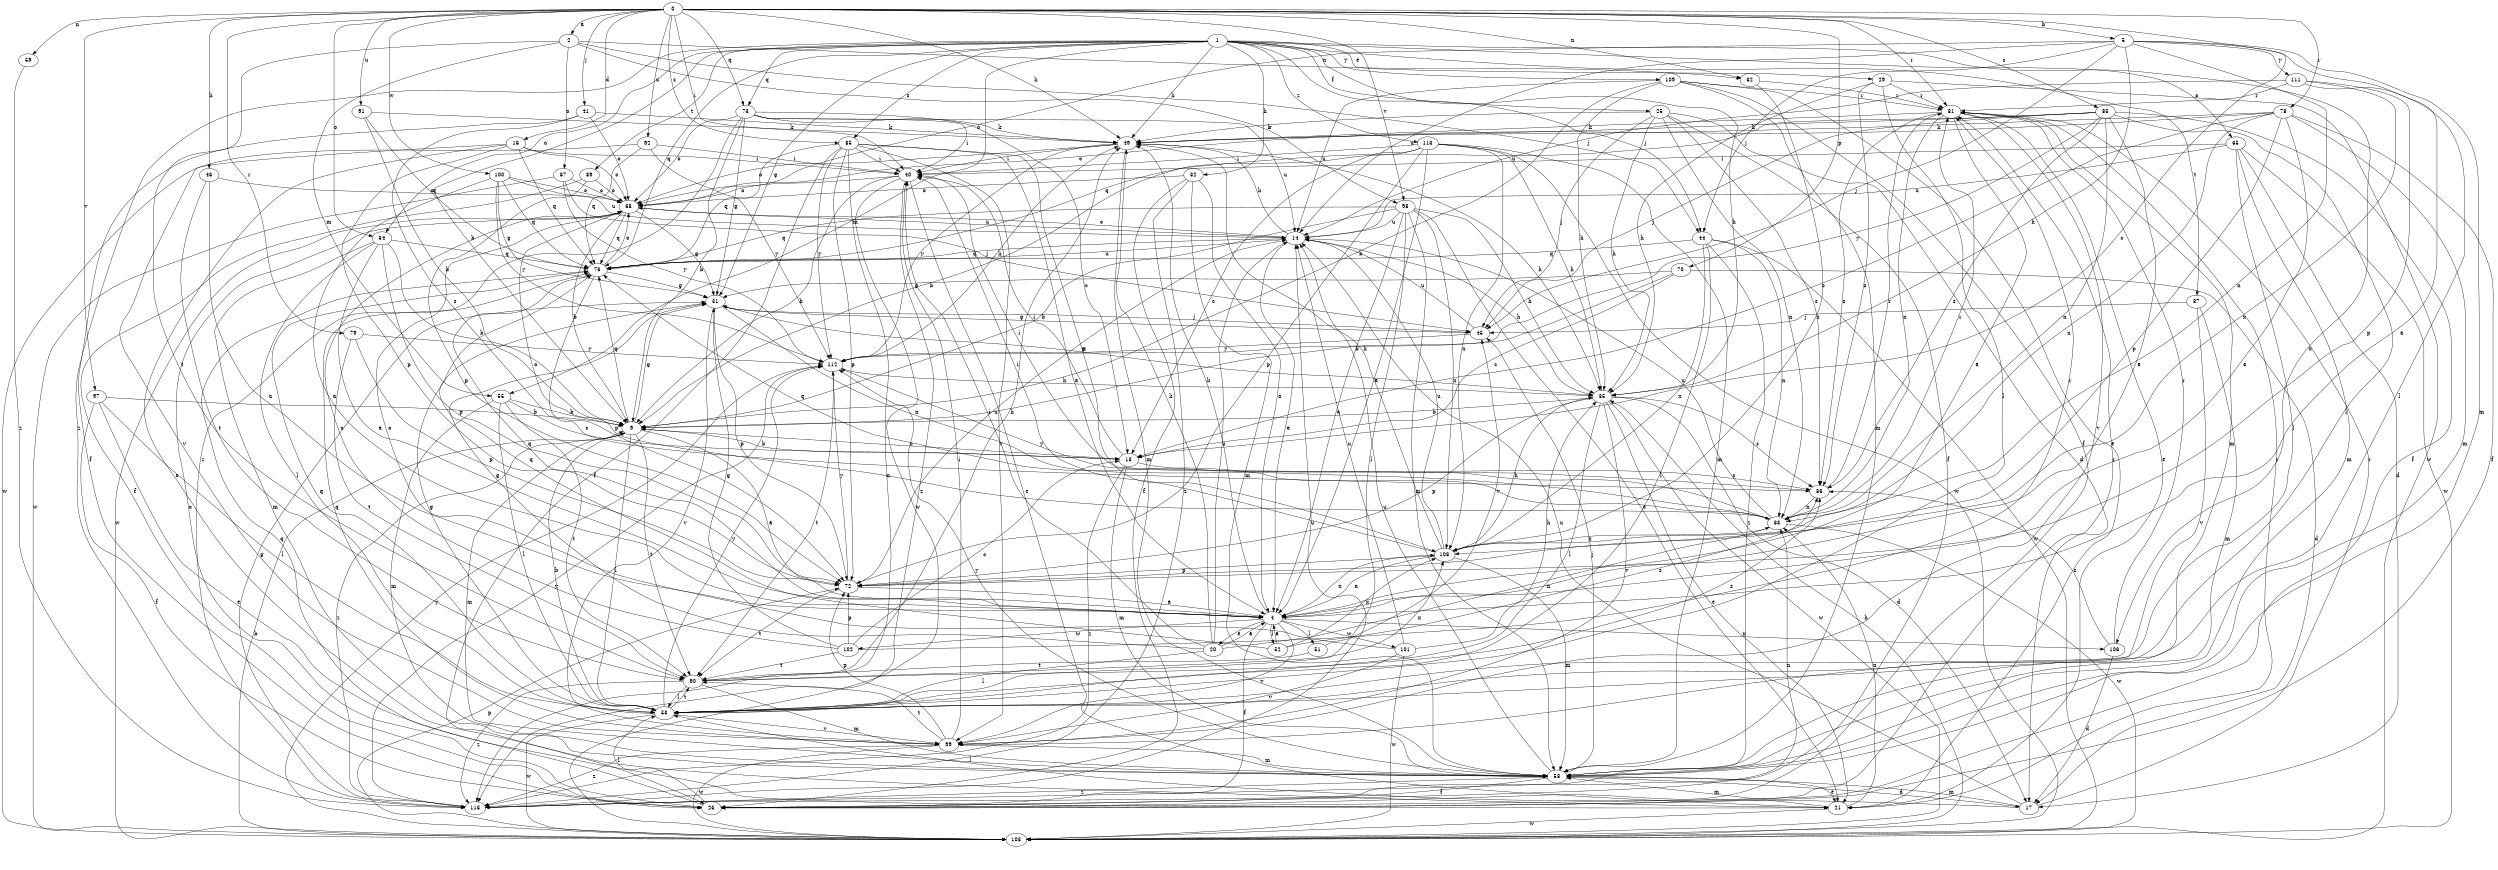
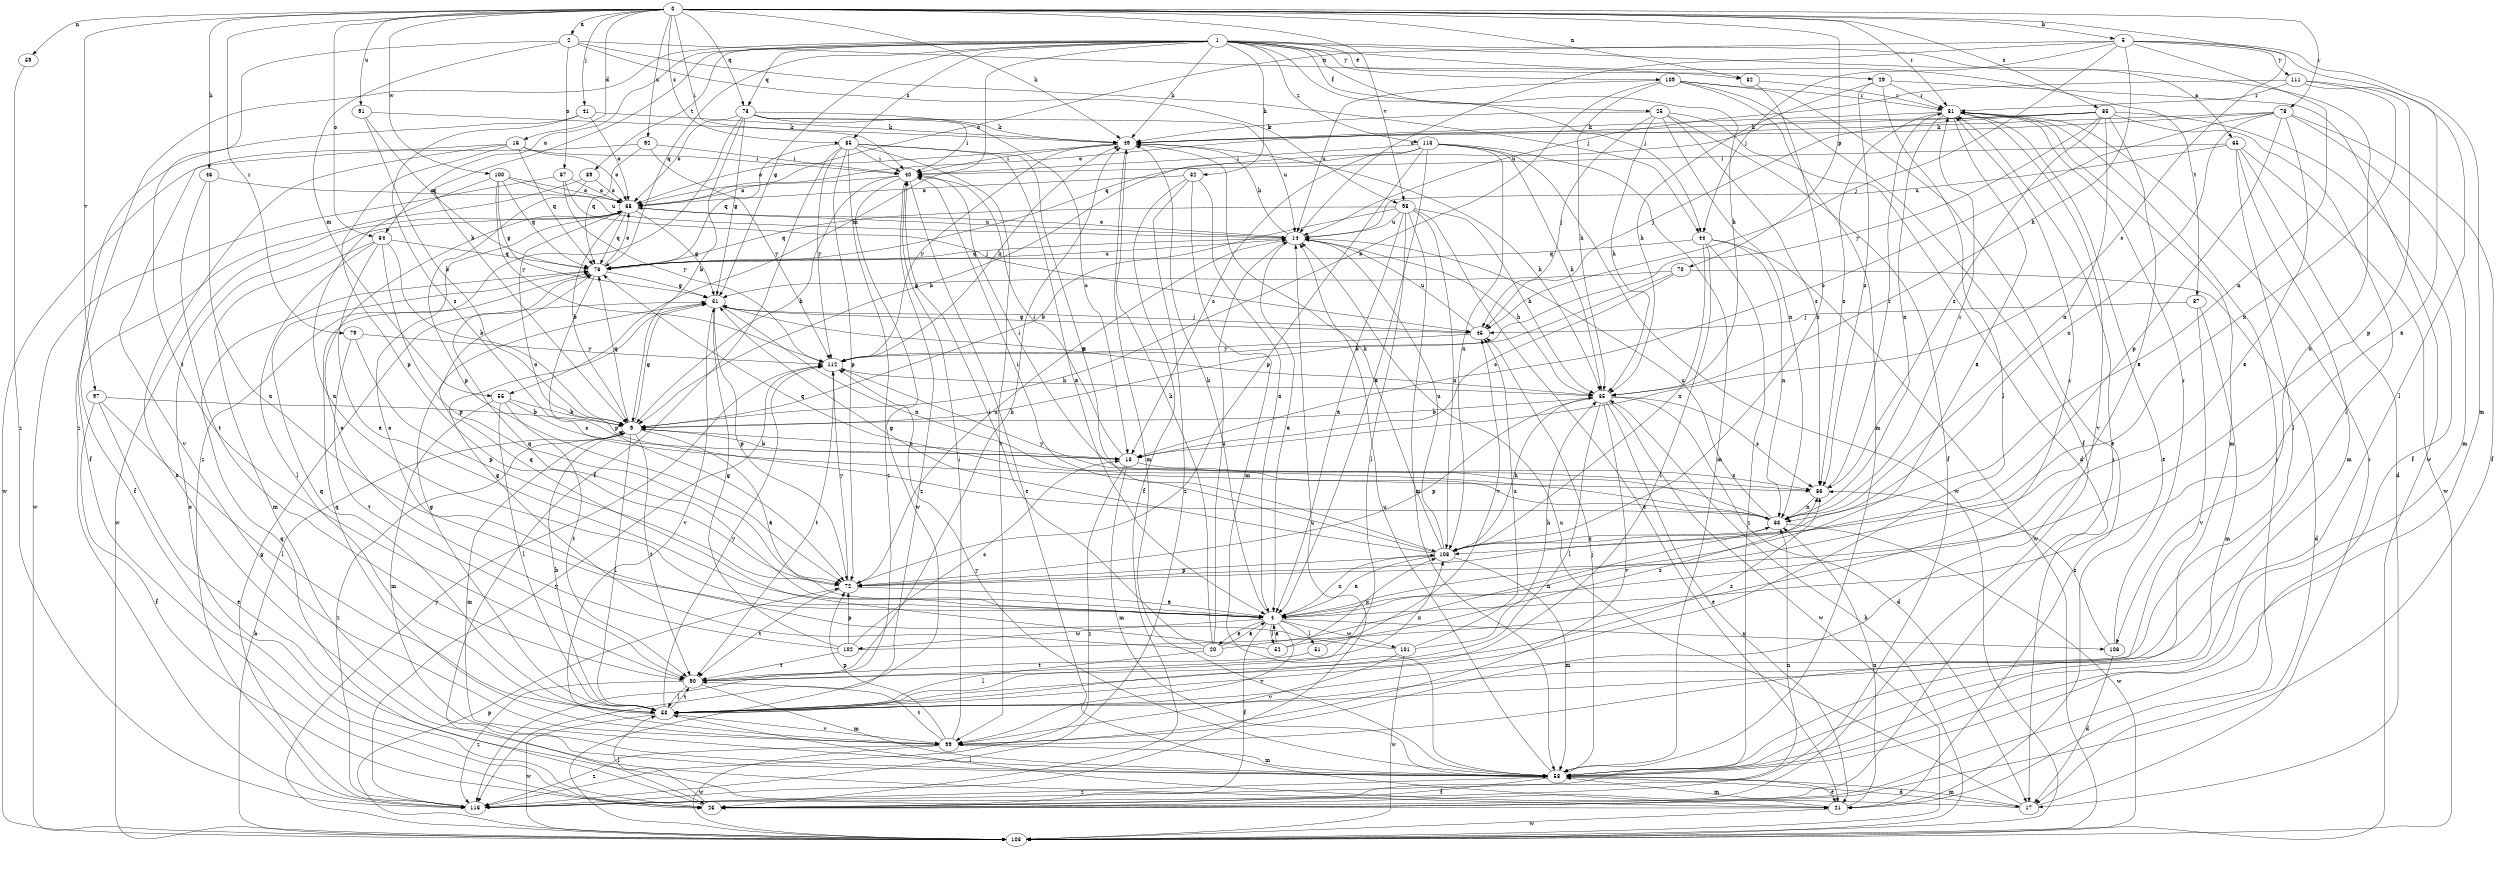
(1348, 447) -> (1515, 534)
(889, 476) -> (889, 476)
none -> (1055, 488)
